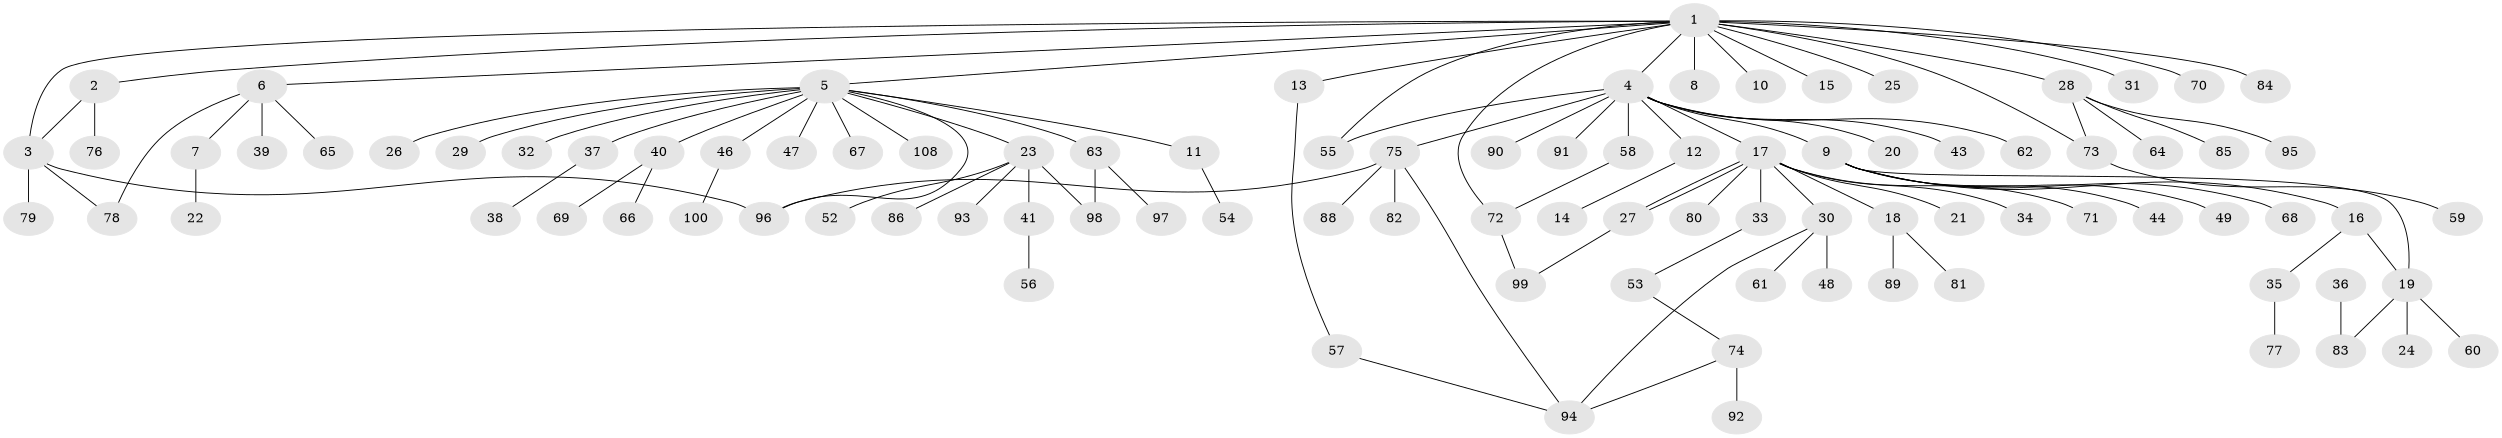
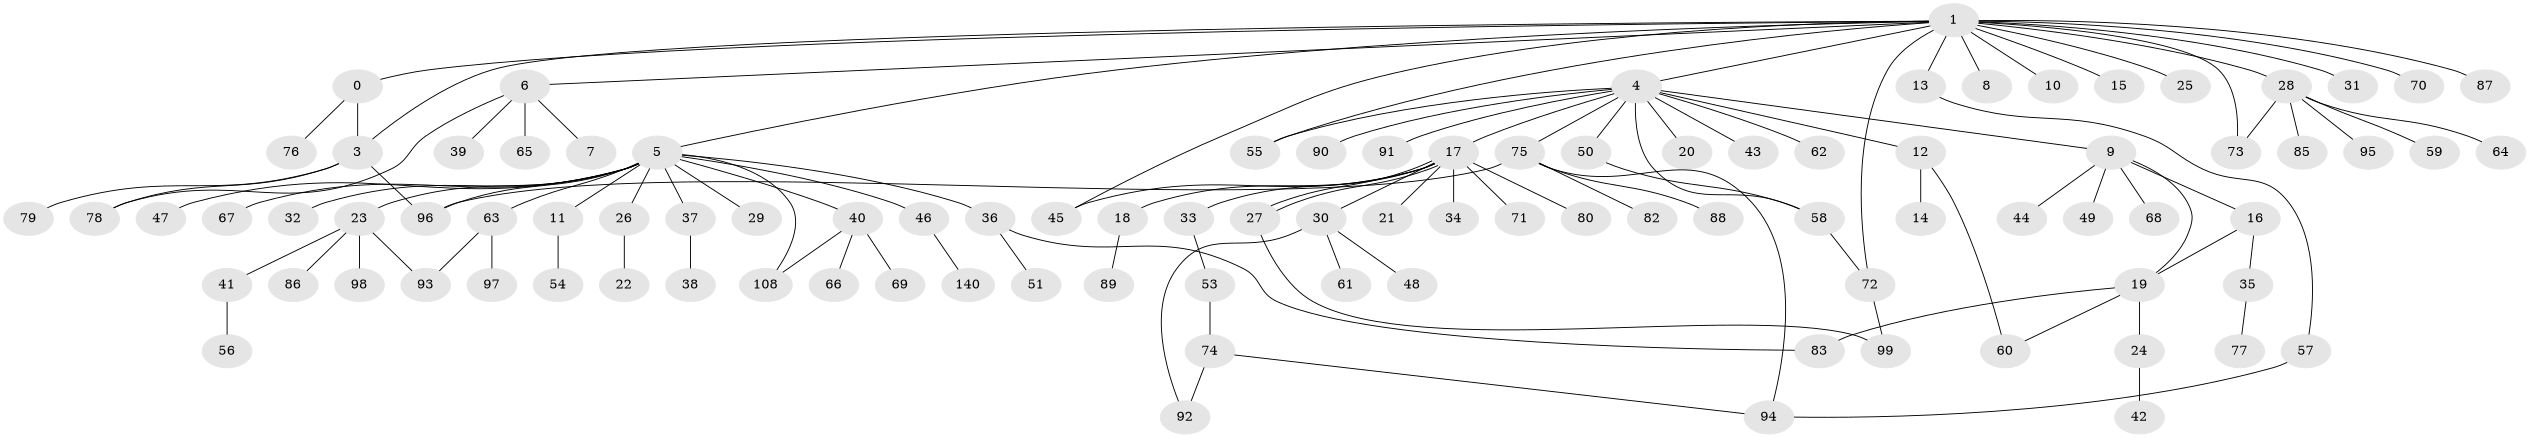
(95, 86) -> (358, 86)
(2266, 86) -> (2485, 86)
none -> (1586, 153)
none -> (828, 173)
(1095, 181) -> (459, 252)
(196, 185) -> (624, 252)
(2274, 187) -> (2363, 121)
(696, 219) -> (968, 285)
(830, 219) -> none
none -> (1056, 219)
none -> (1974, 248)
none -> (812, 252)
none -> (1036, 285)
(1959, 285) -> none
(1684, 302) -> (1176, 270)
none -> (2140, 417)
